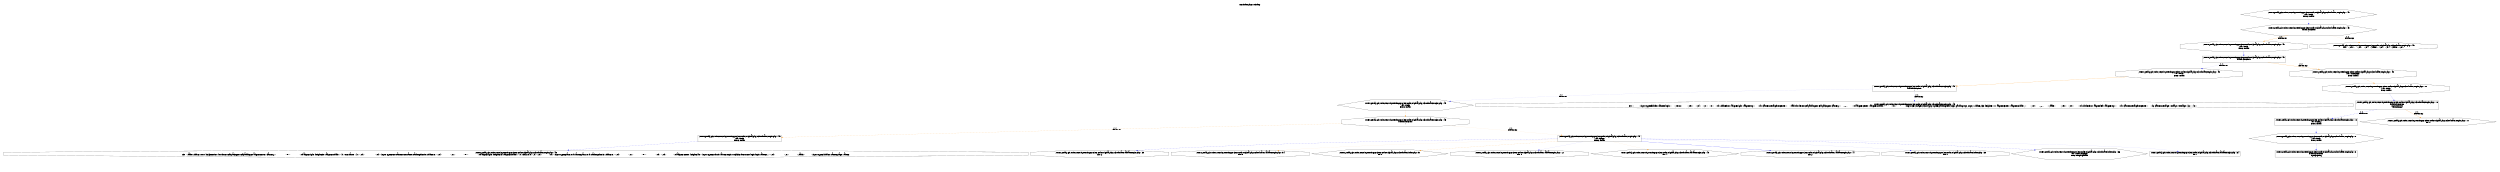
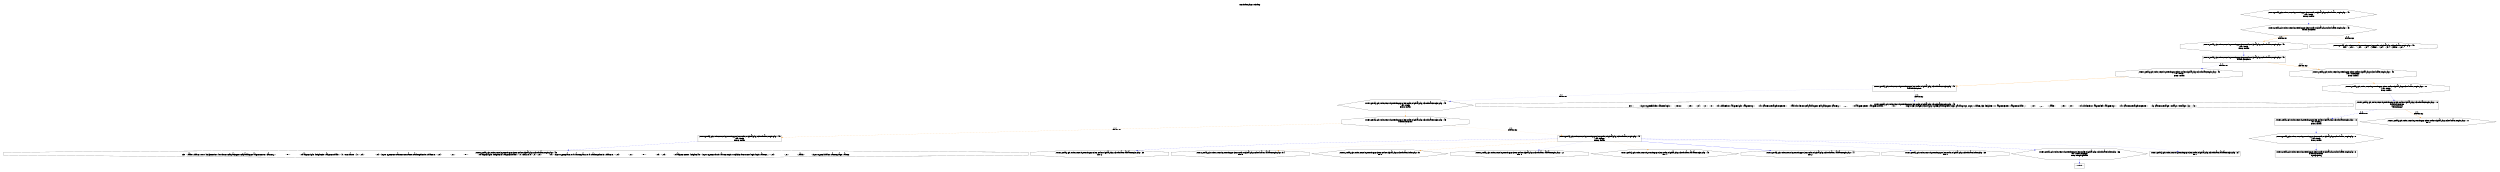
none -> (2079, 166)
